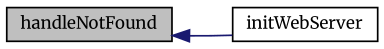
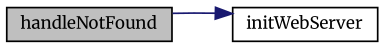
(211, 36) -> (194, 13)
